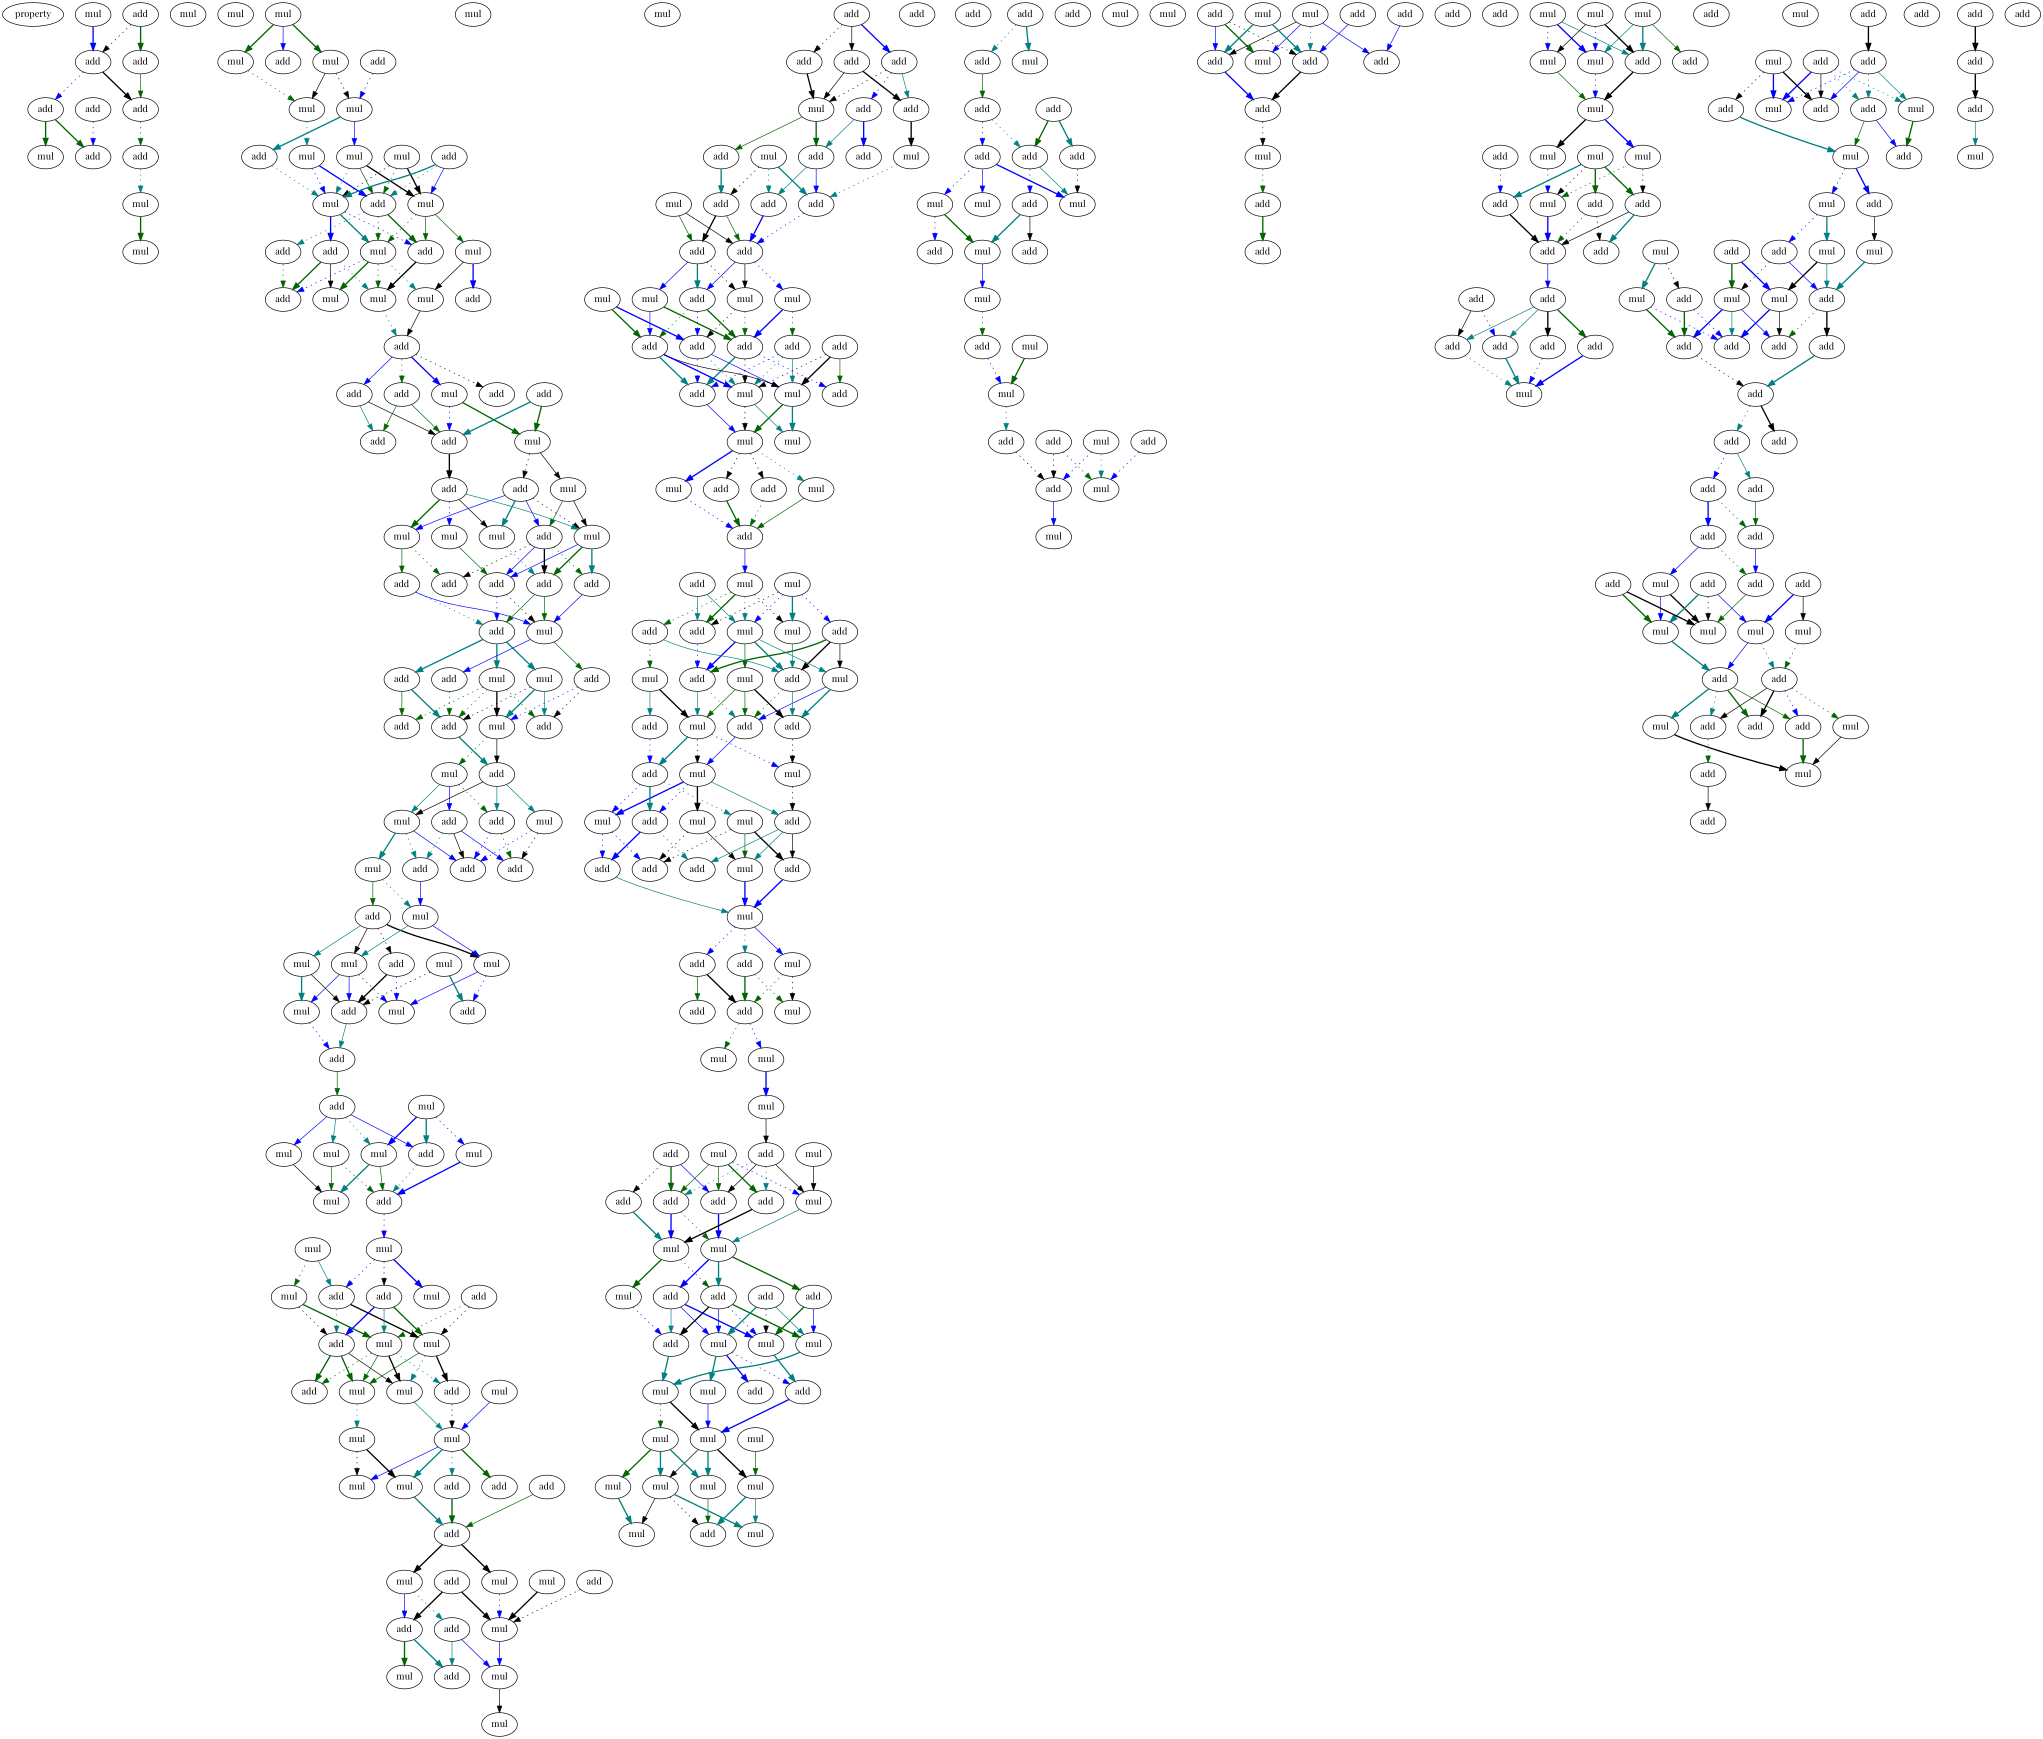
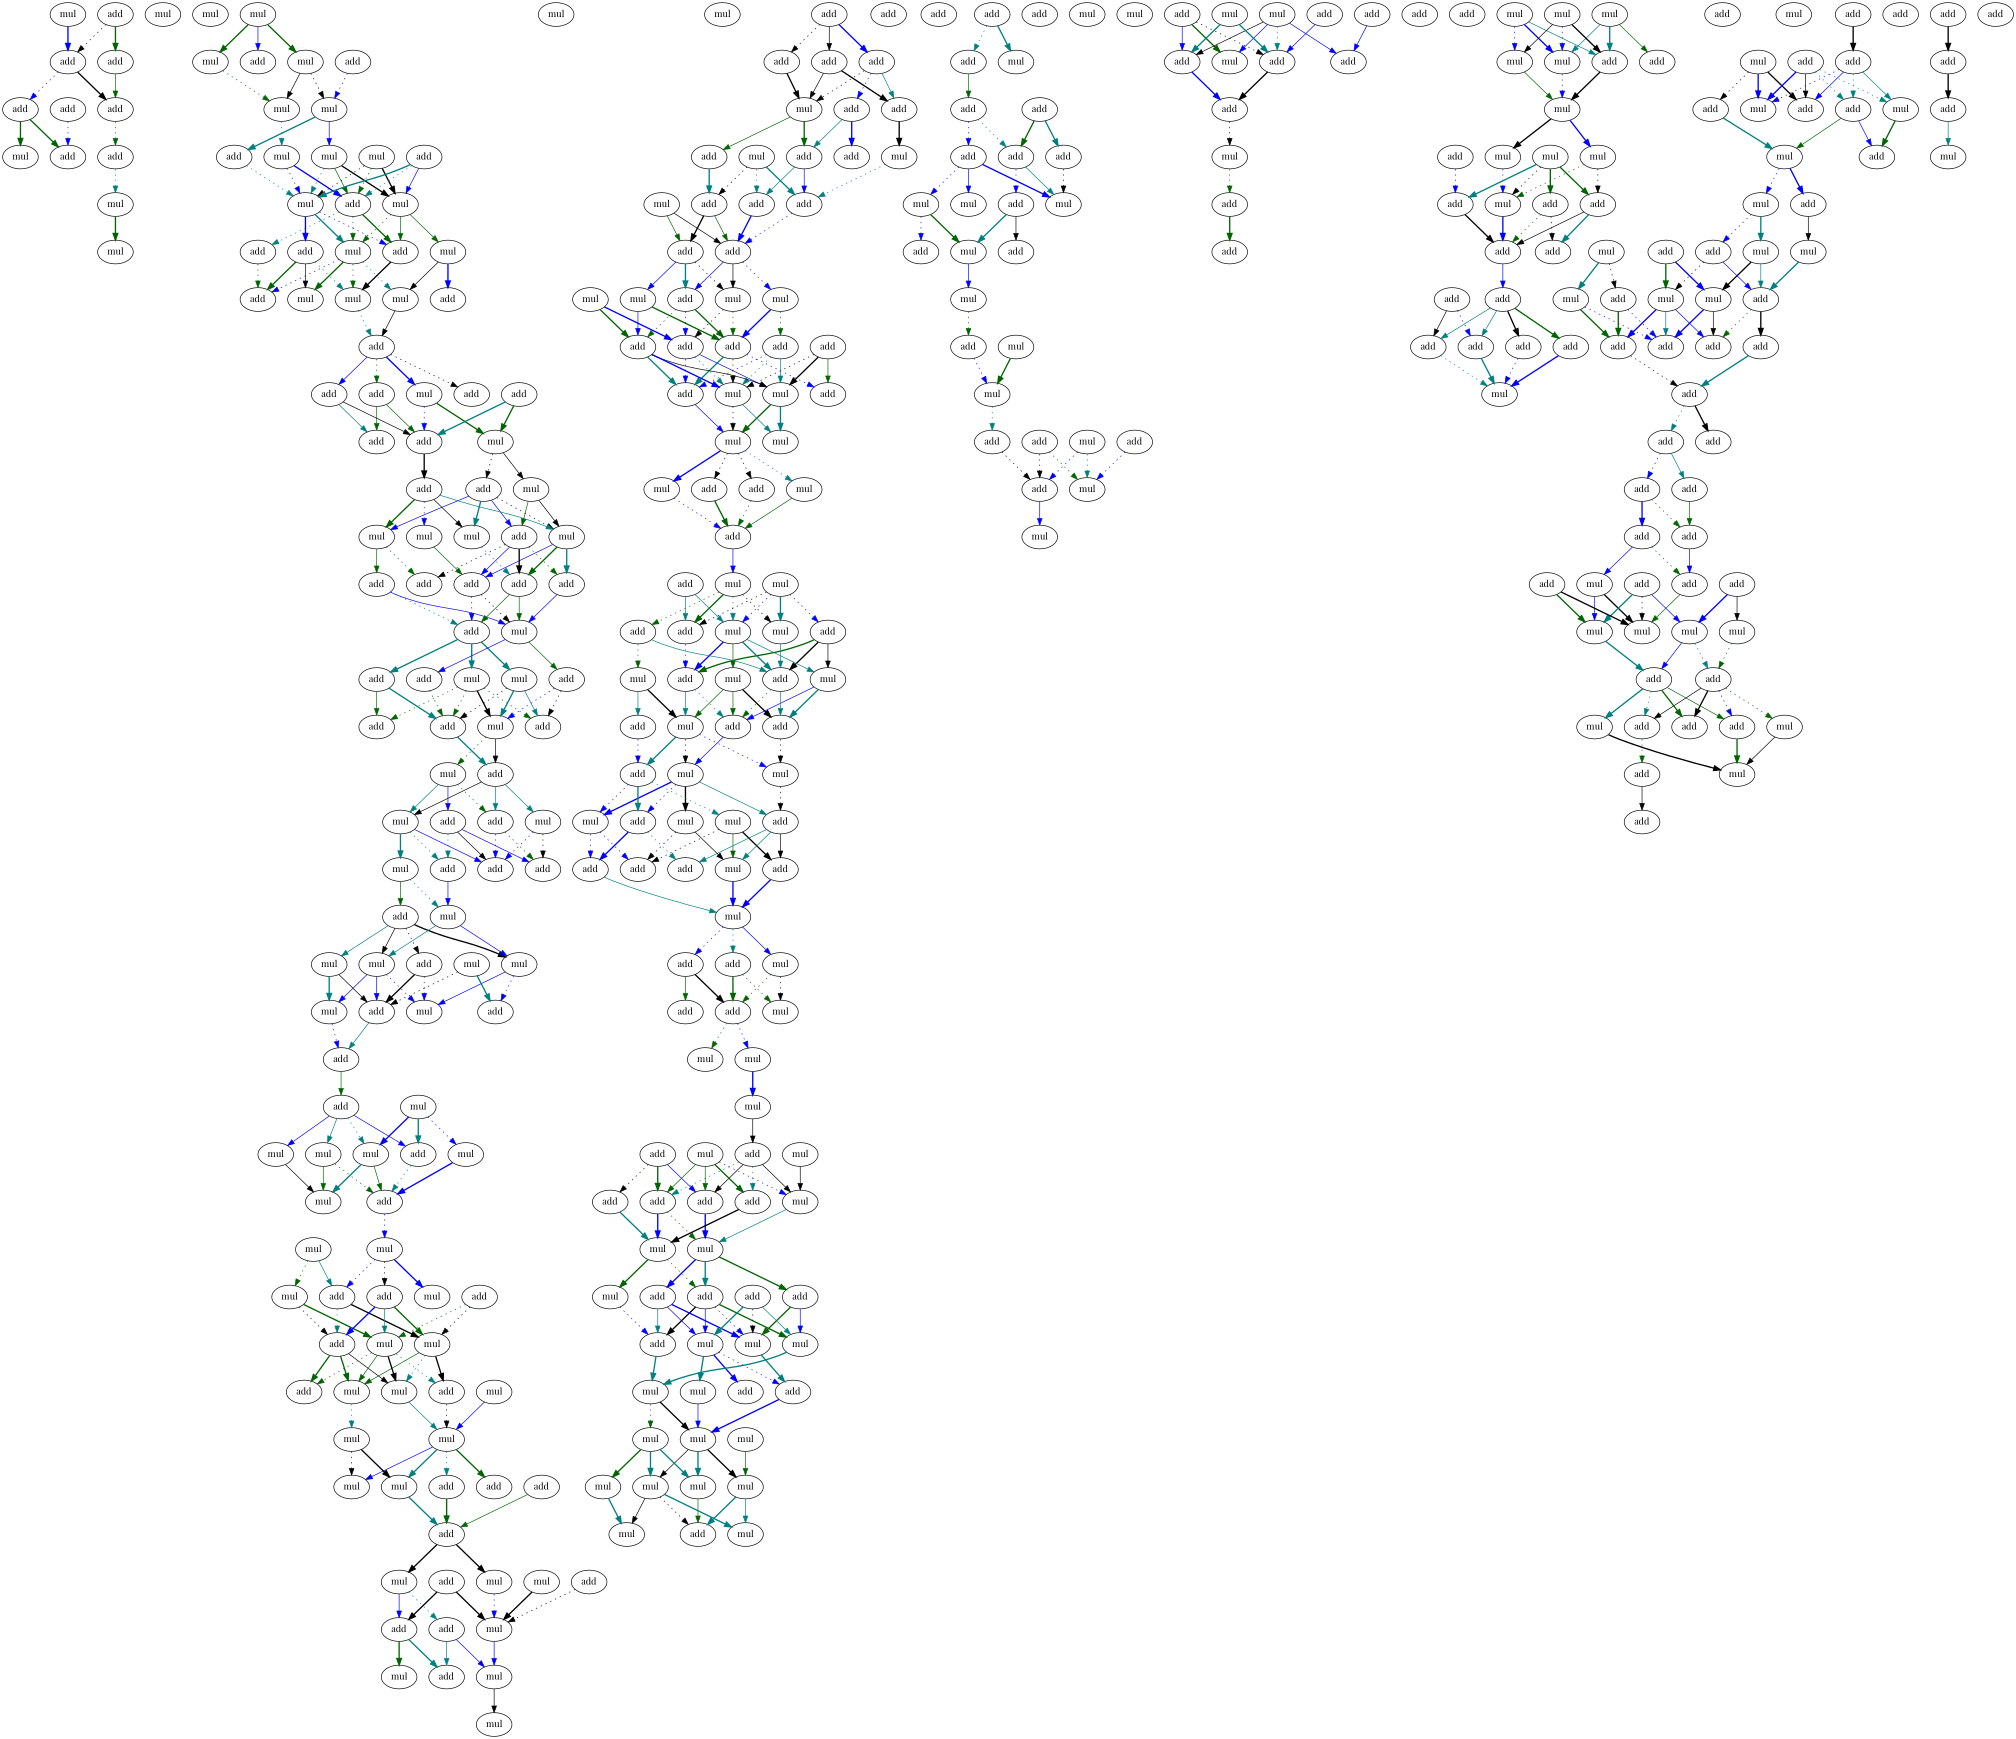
(33, 15) -> none
